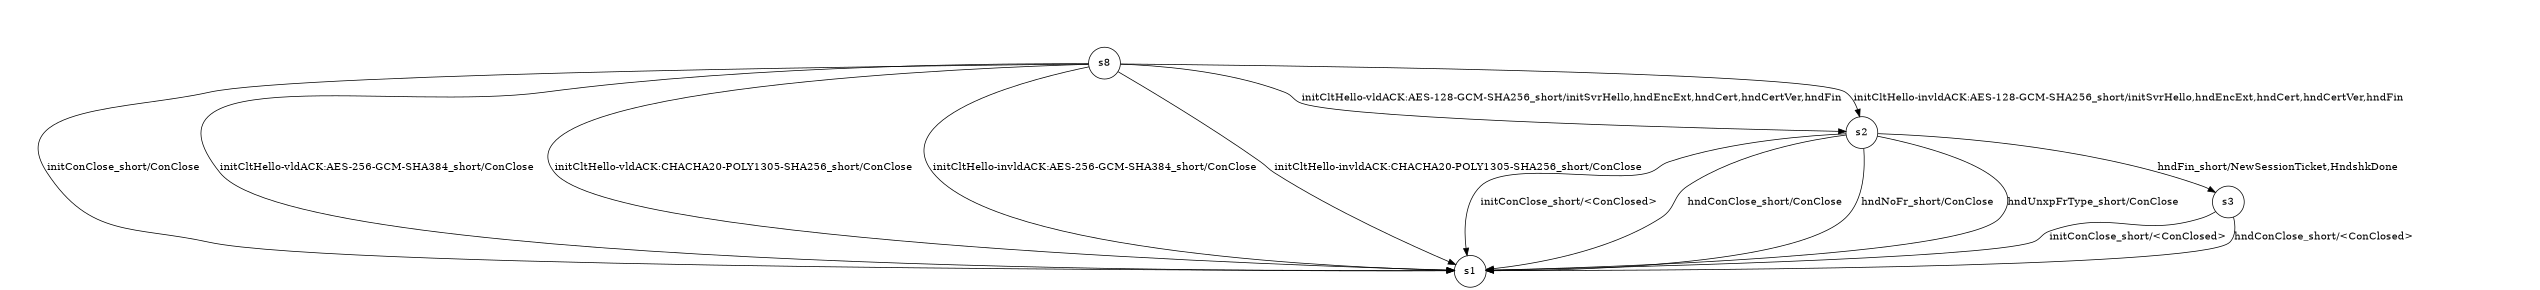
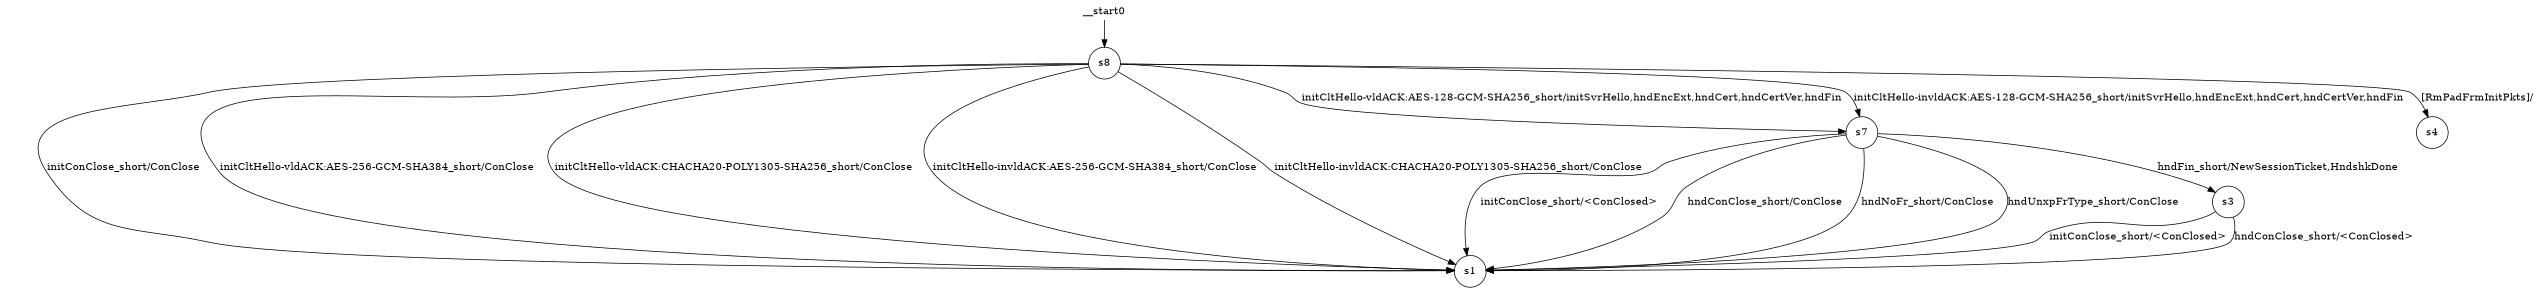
none -> (1104, 11)
(1862, 133) -> (1862, 133)
none -> (2432, 133)
